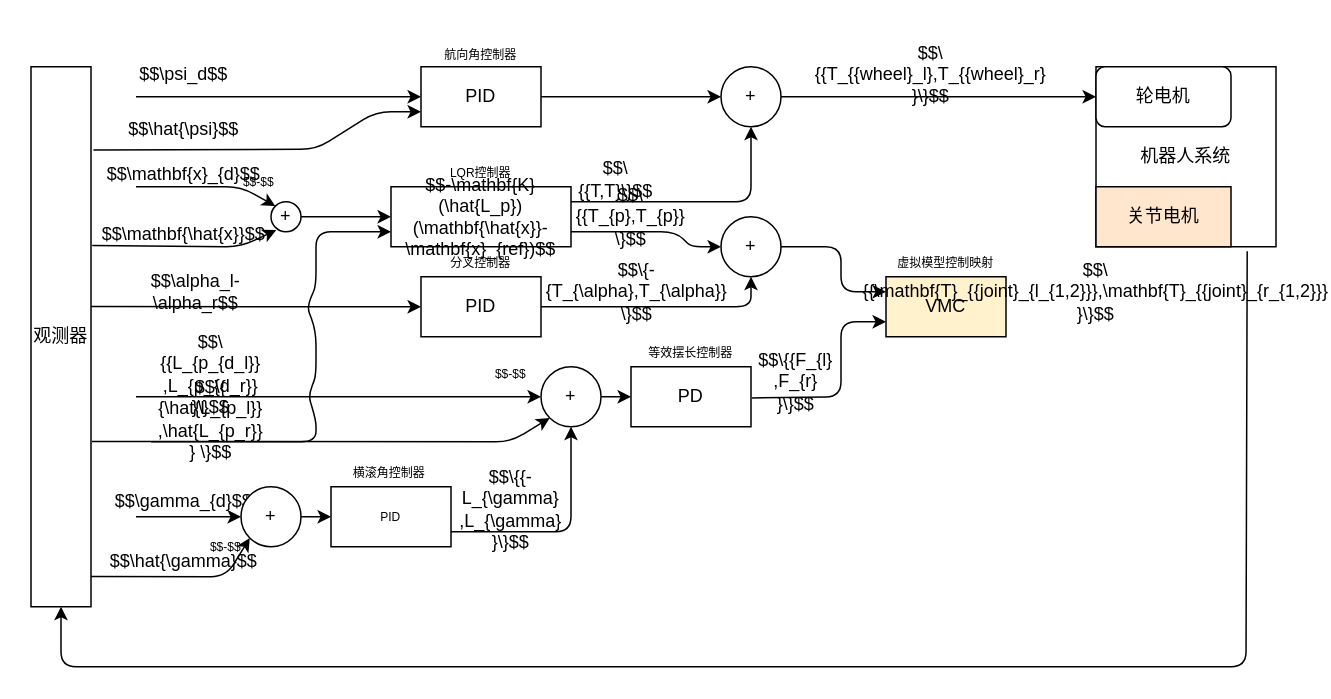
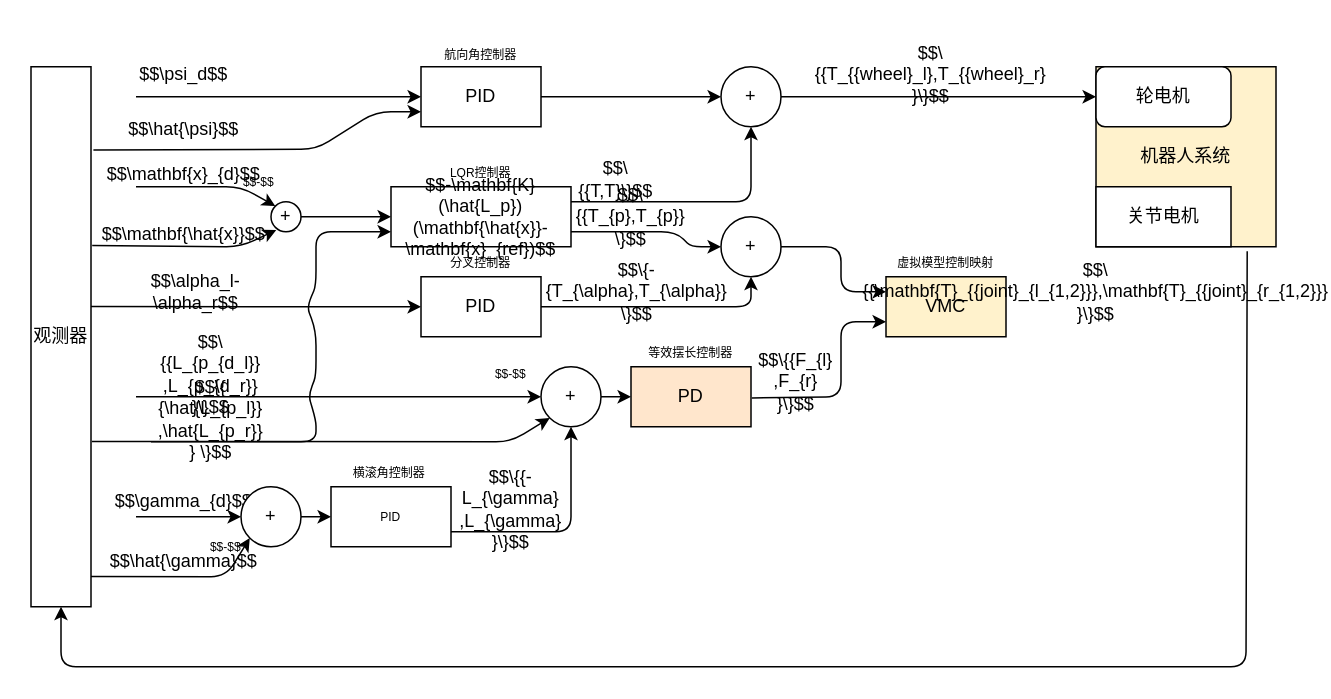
(1186, 157) -> (1186, 157)
(1163, 217) -> (1163, 217)
(691, 397) -> (691, 397)
